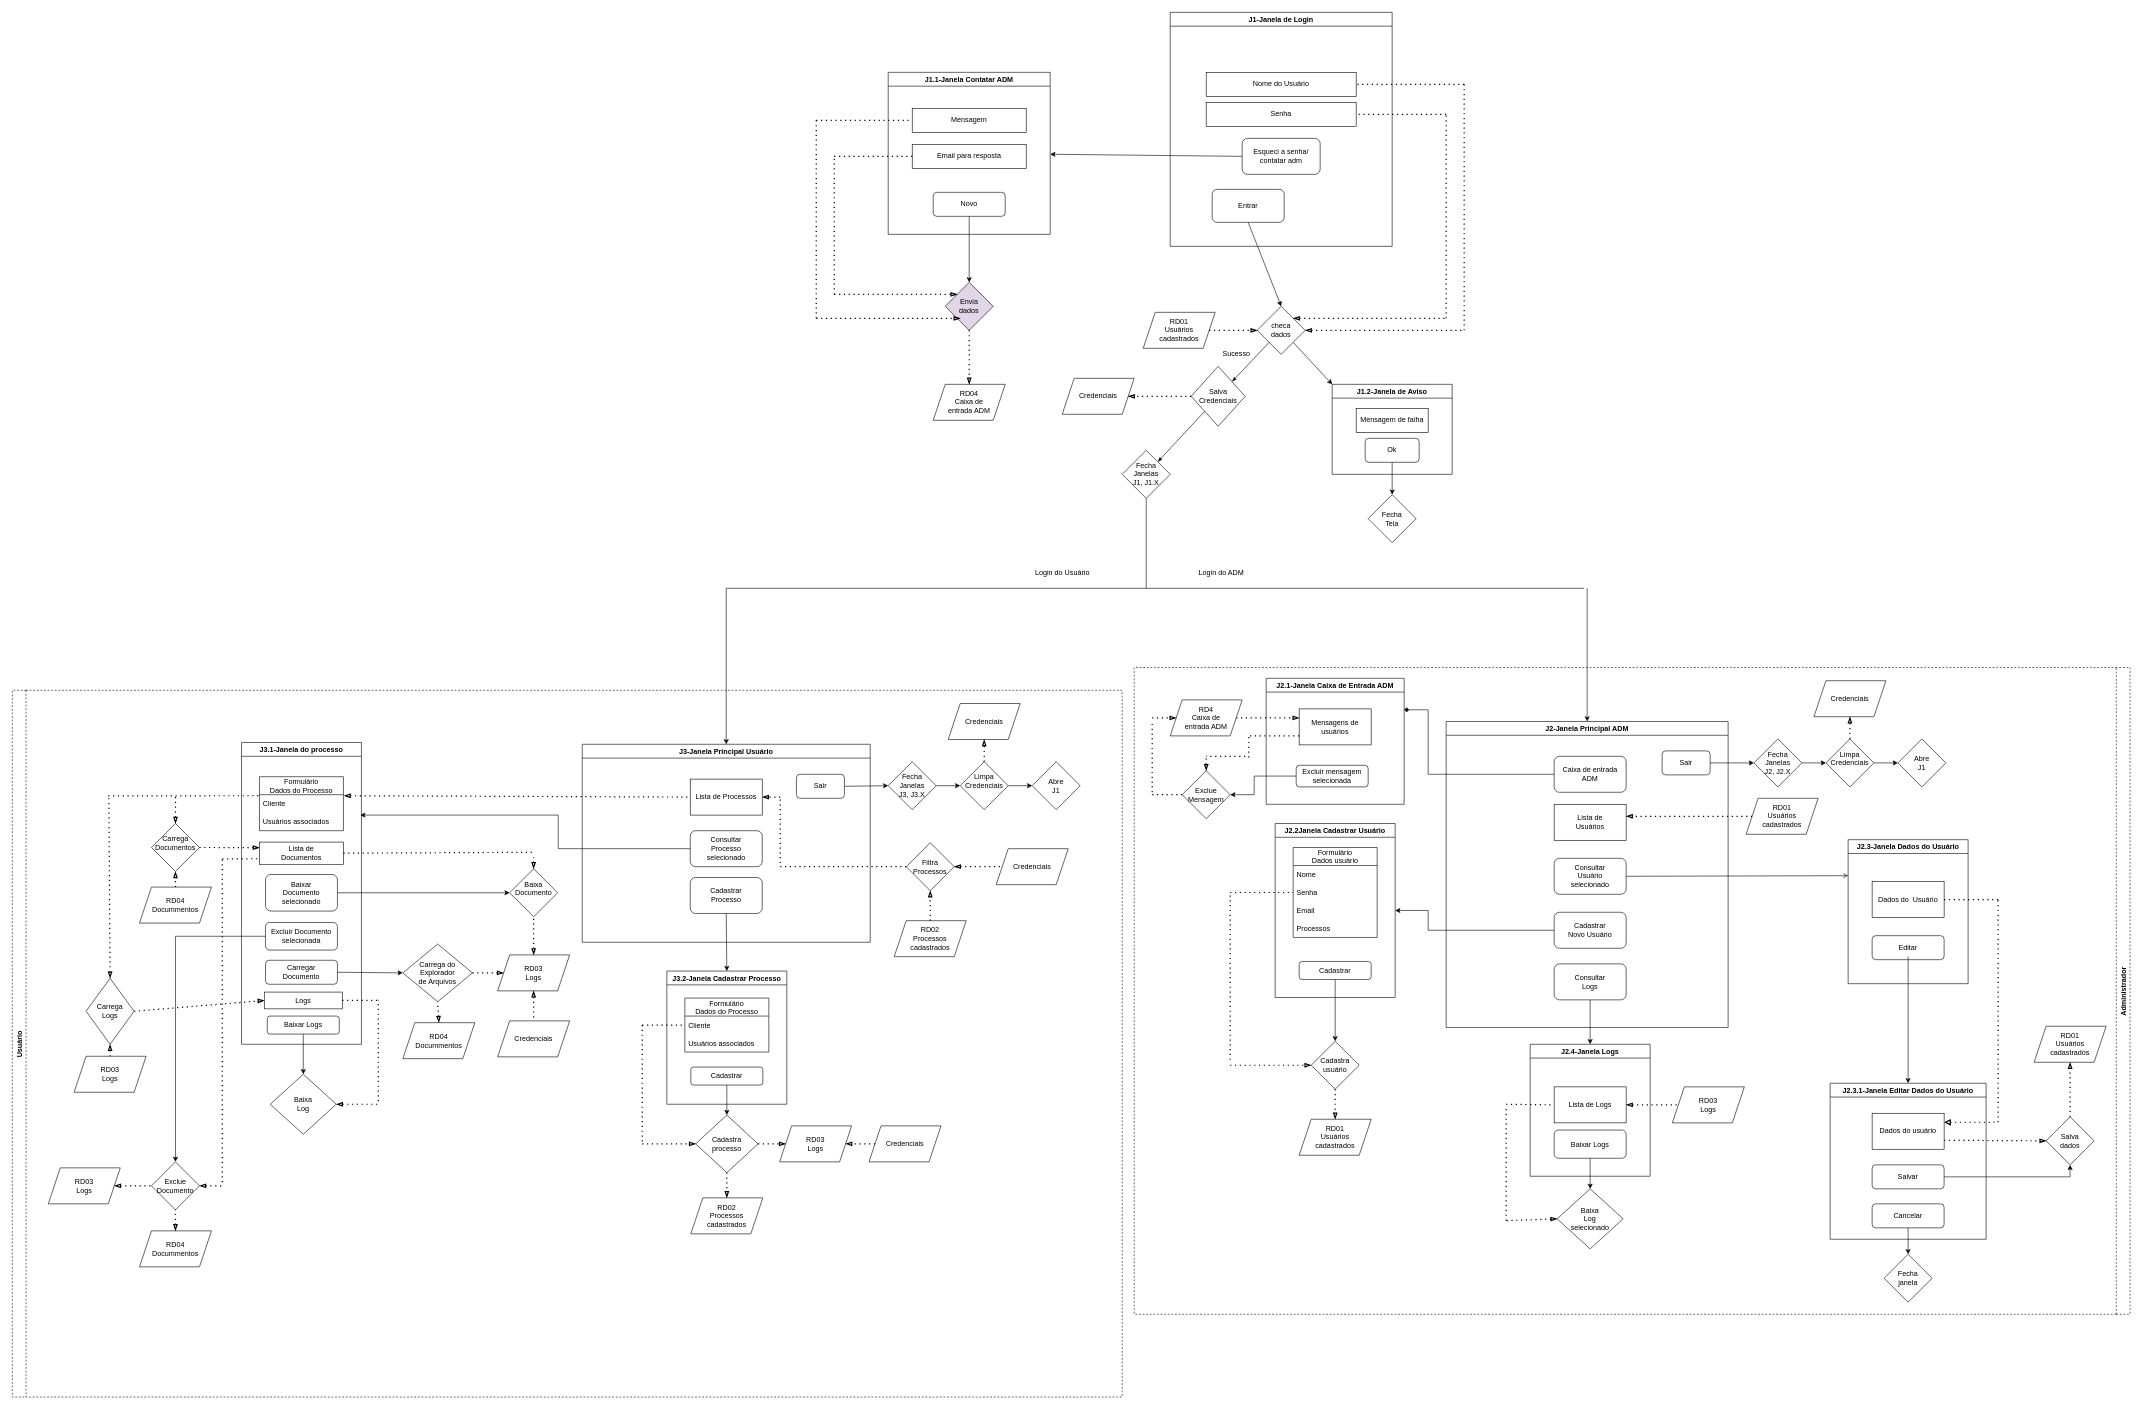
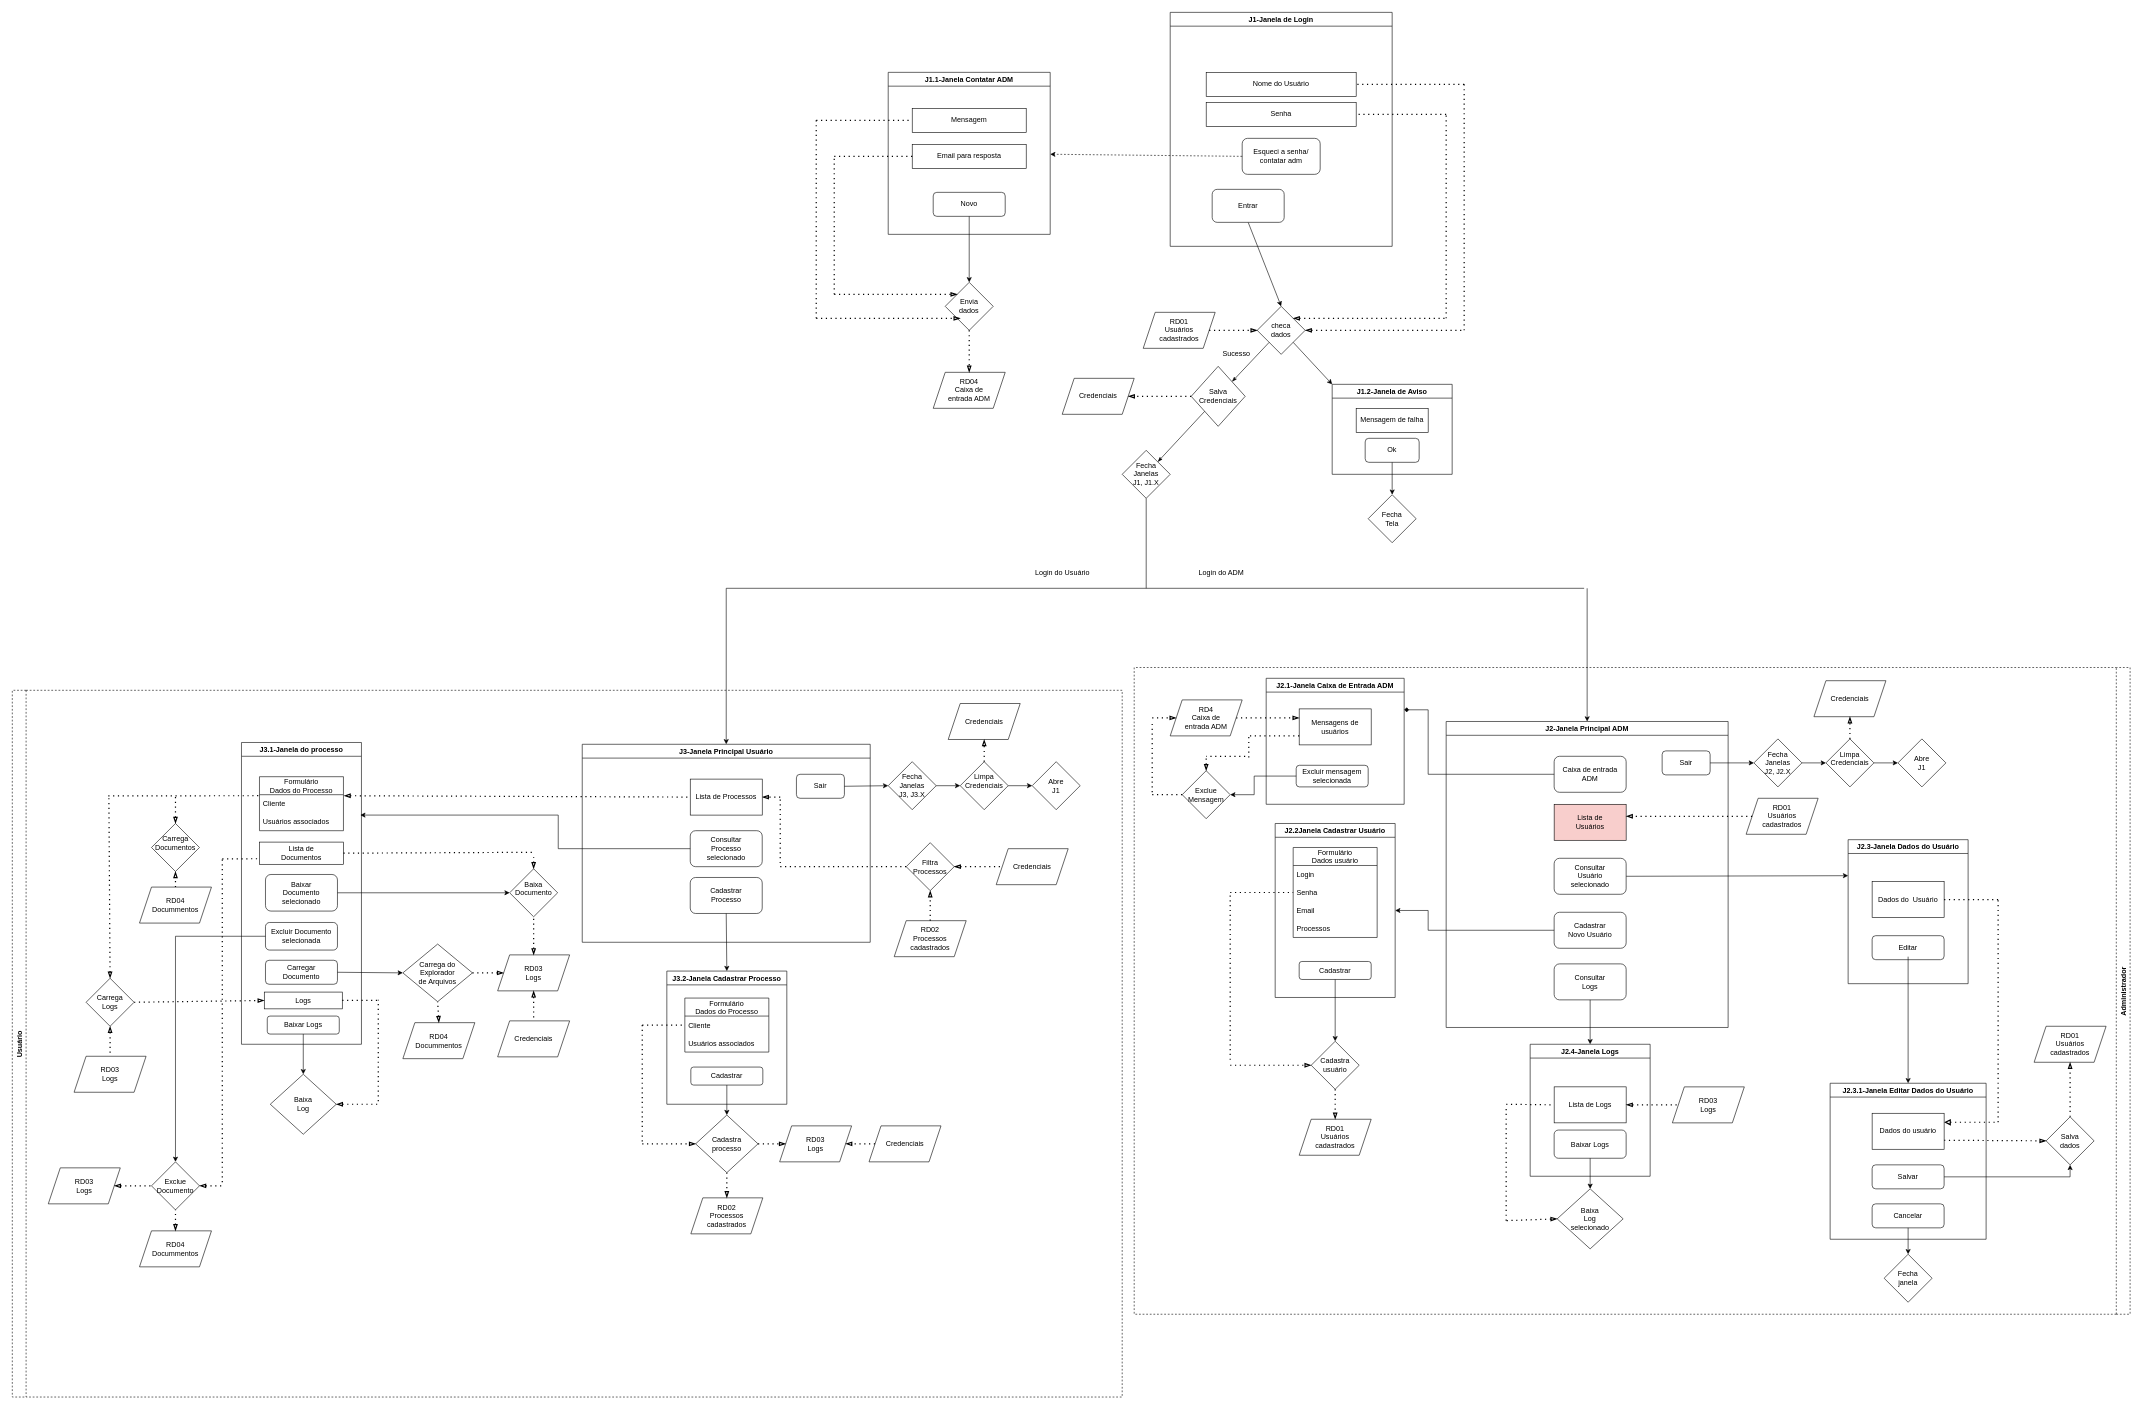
(1148, 155) -> (1148, 155)
(969, 306) -> (969, 306)
(969, 402) -> (969, 390)
(1590, 822) -> (1590, 822)
(226, 848) -> none
(1305, 875) -> (1306, 875)
(1843, 876) -> (1842, 876)
(110, 1011) -> (110, 1002)
